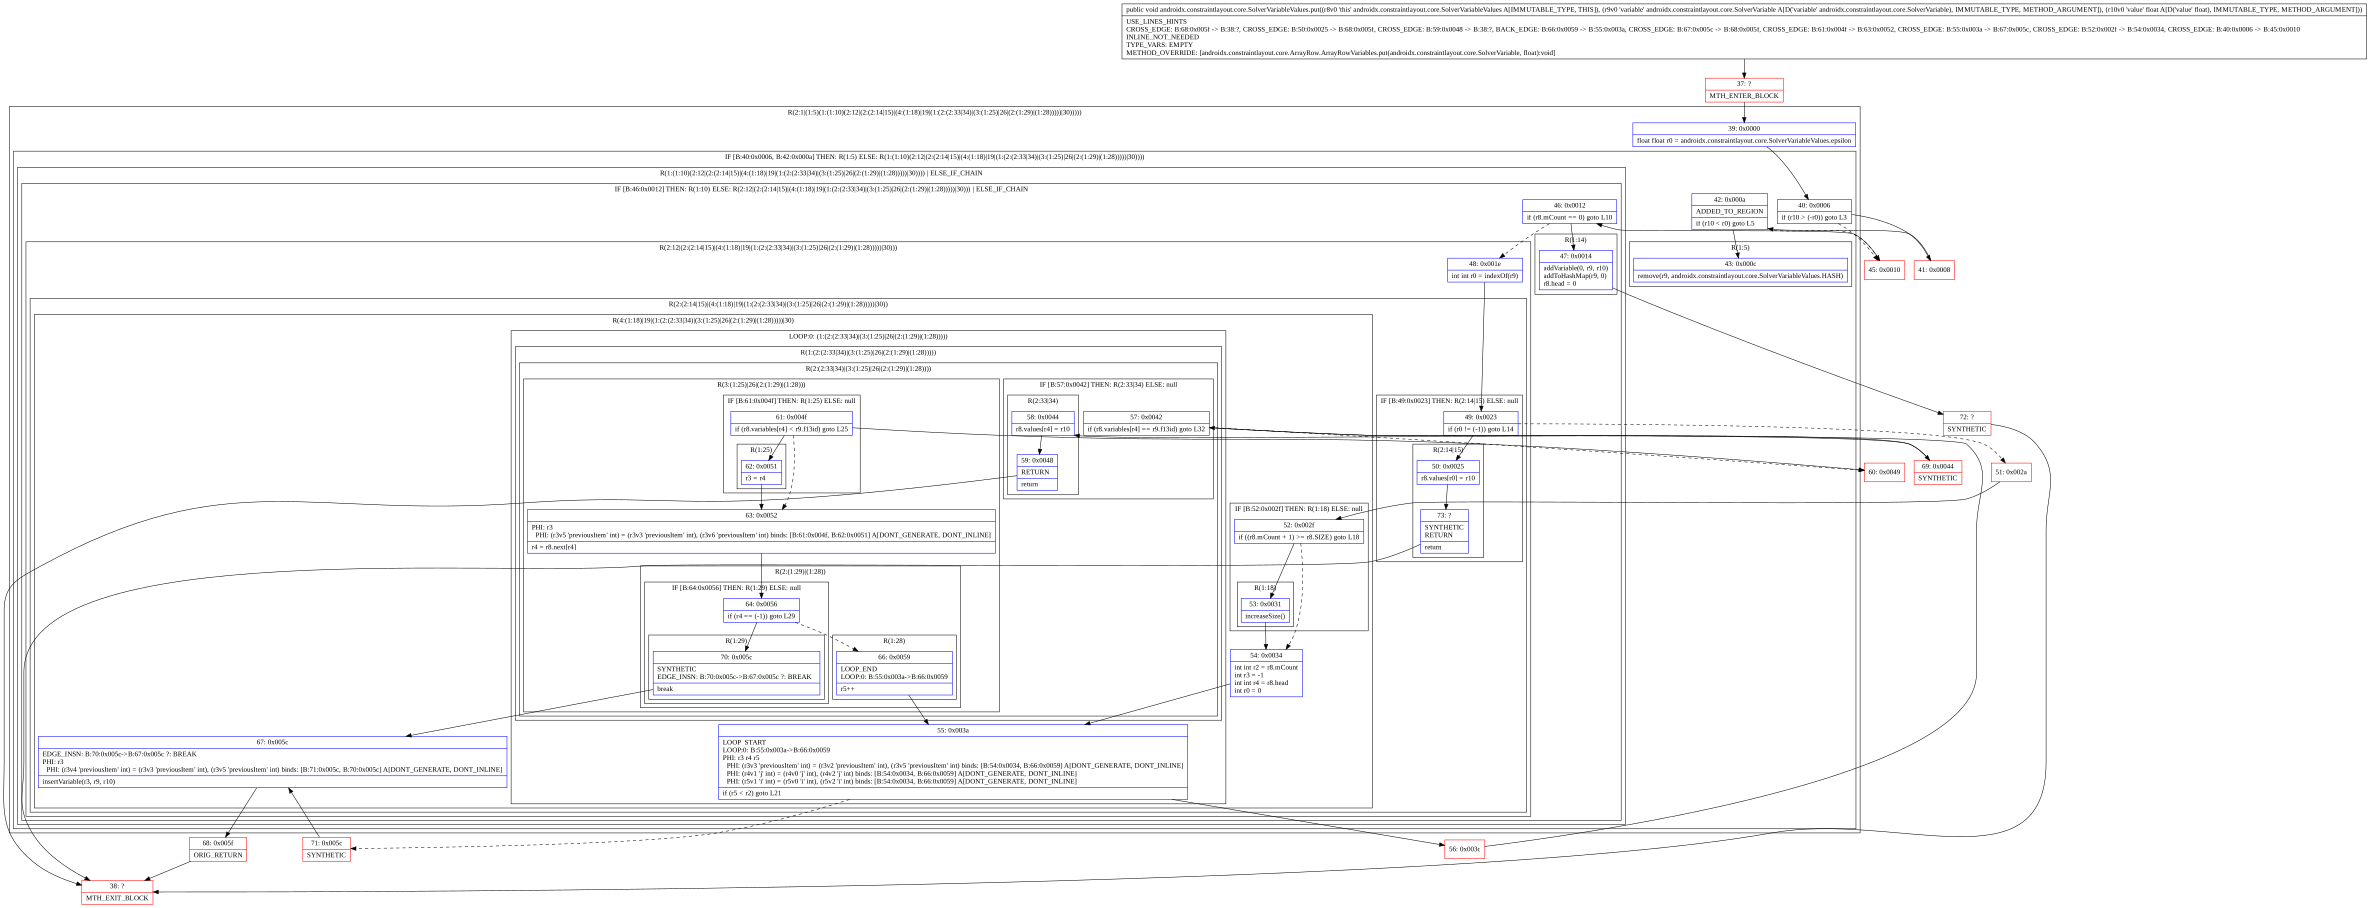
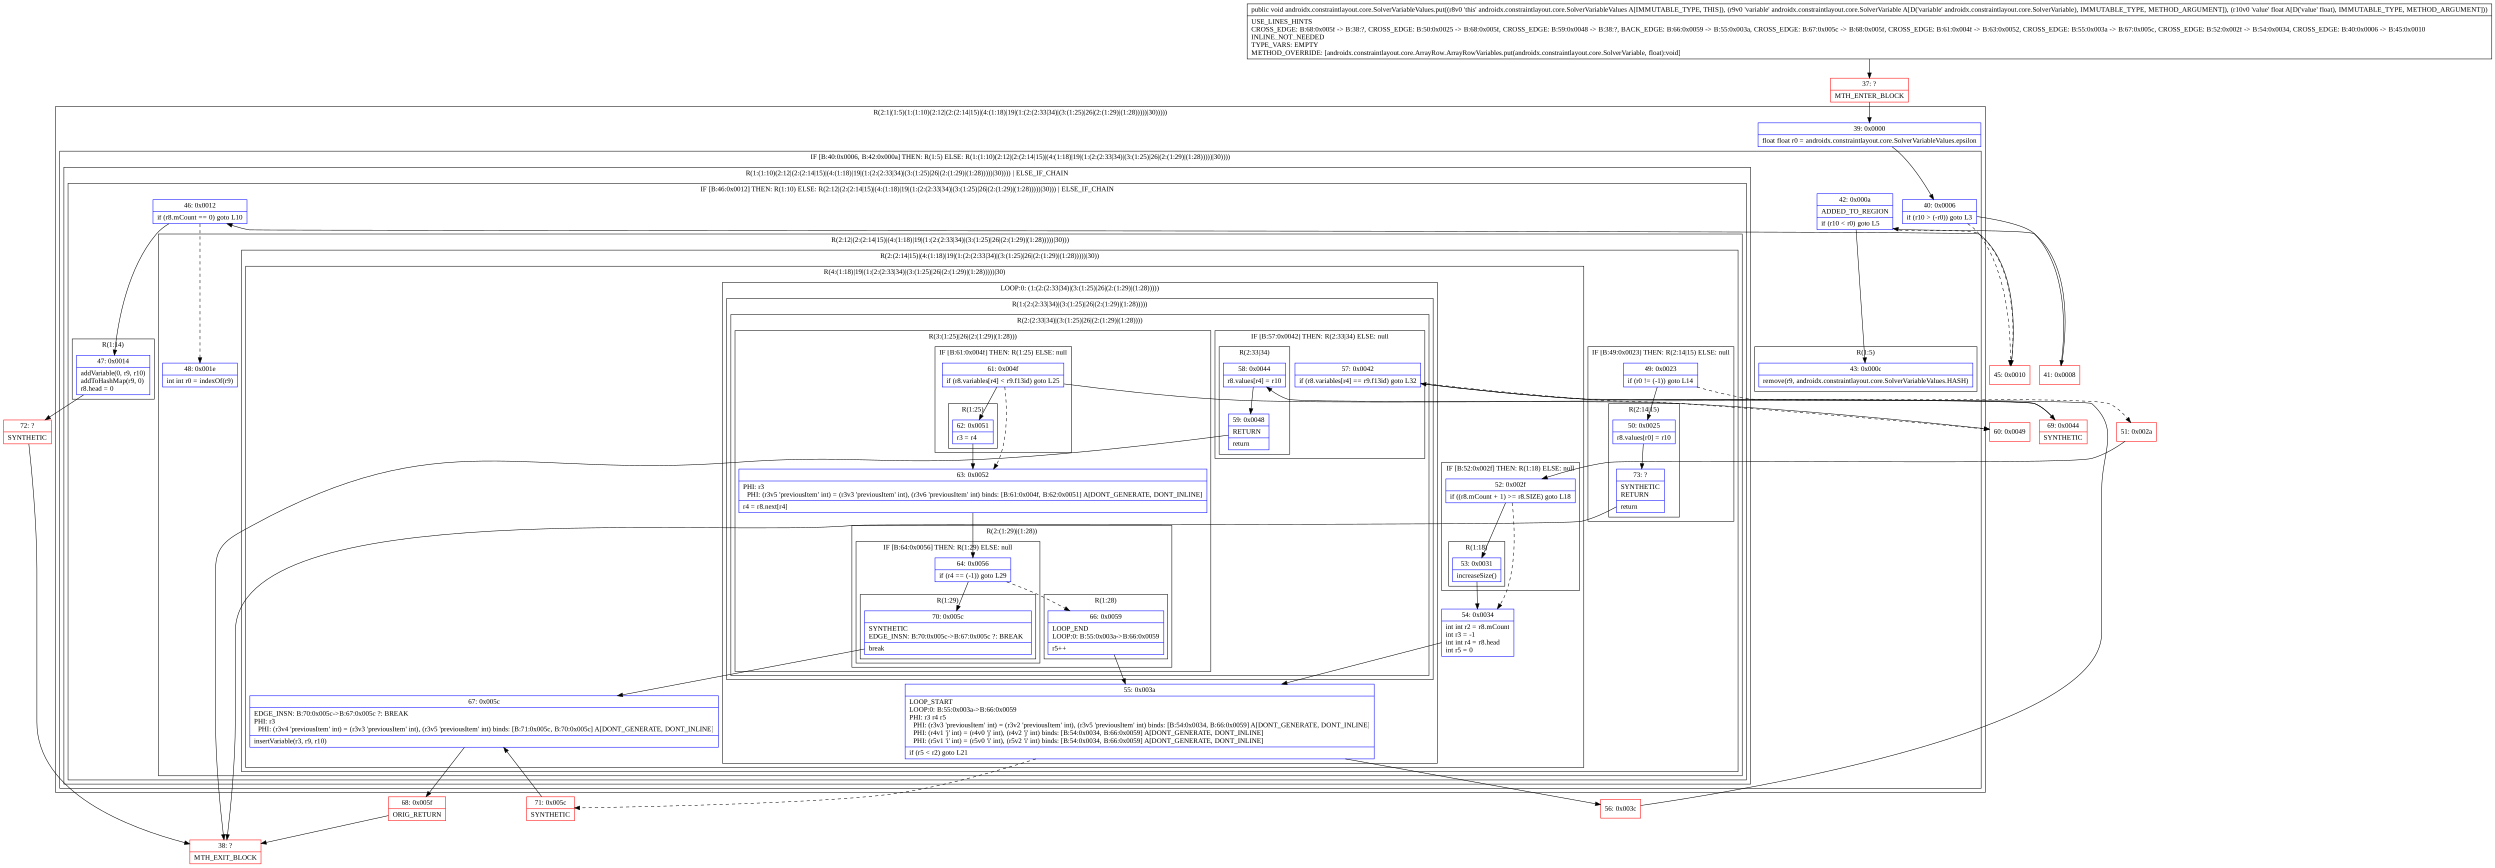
(1483, 344) -> none
(1248, 691) -> (1459, 650)
